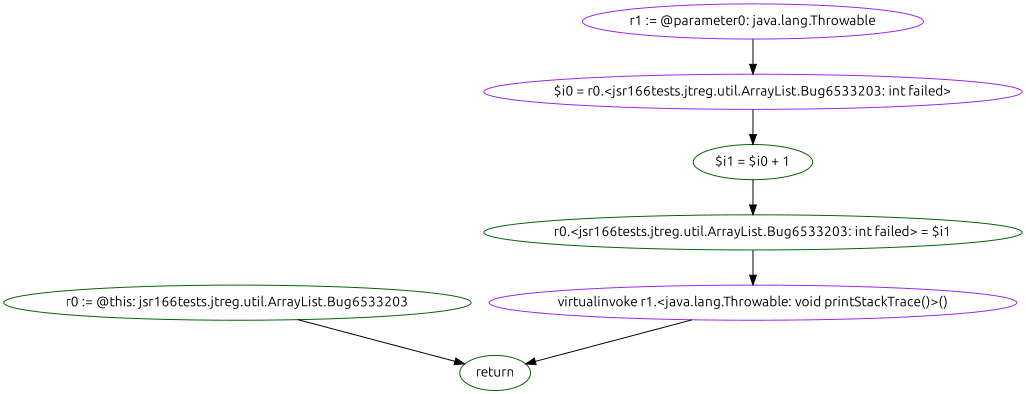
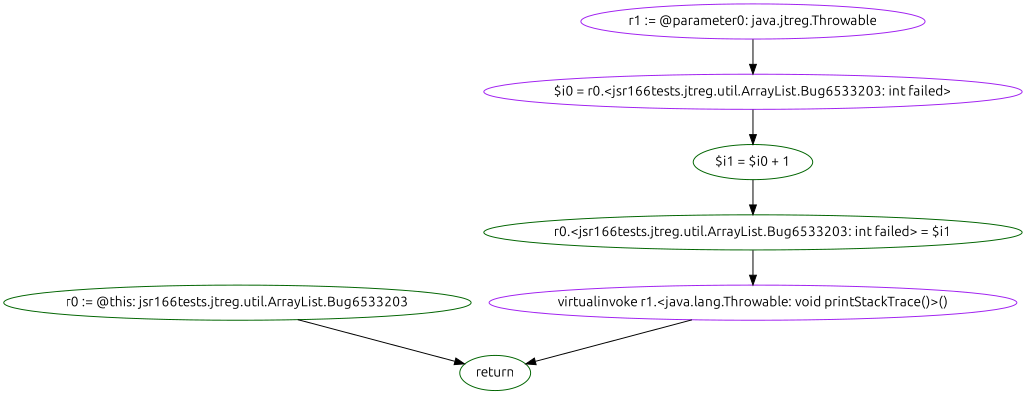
(753, 21) -> (753, 21)
